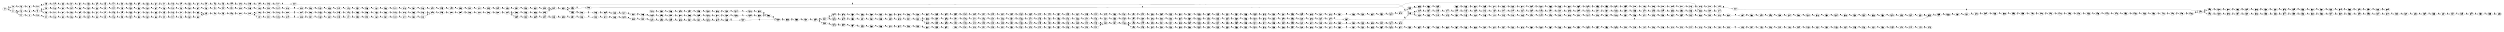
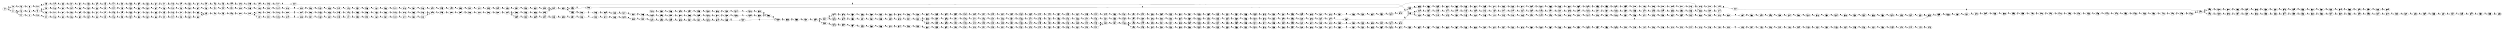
none -> (1447, 7)
none -> (950, 28)
